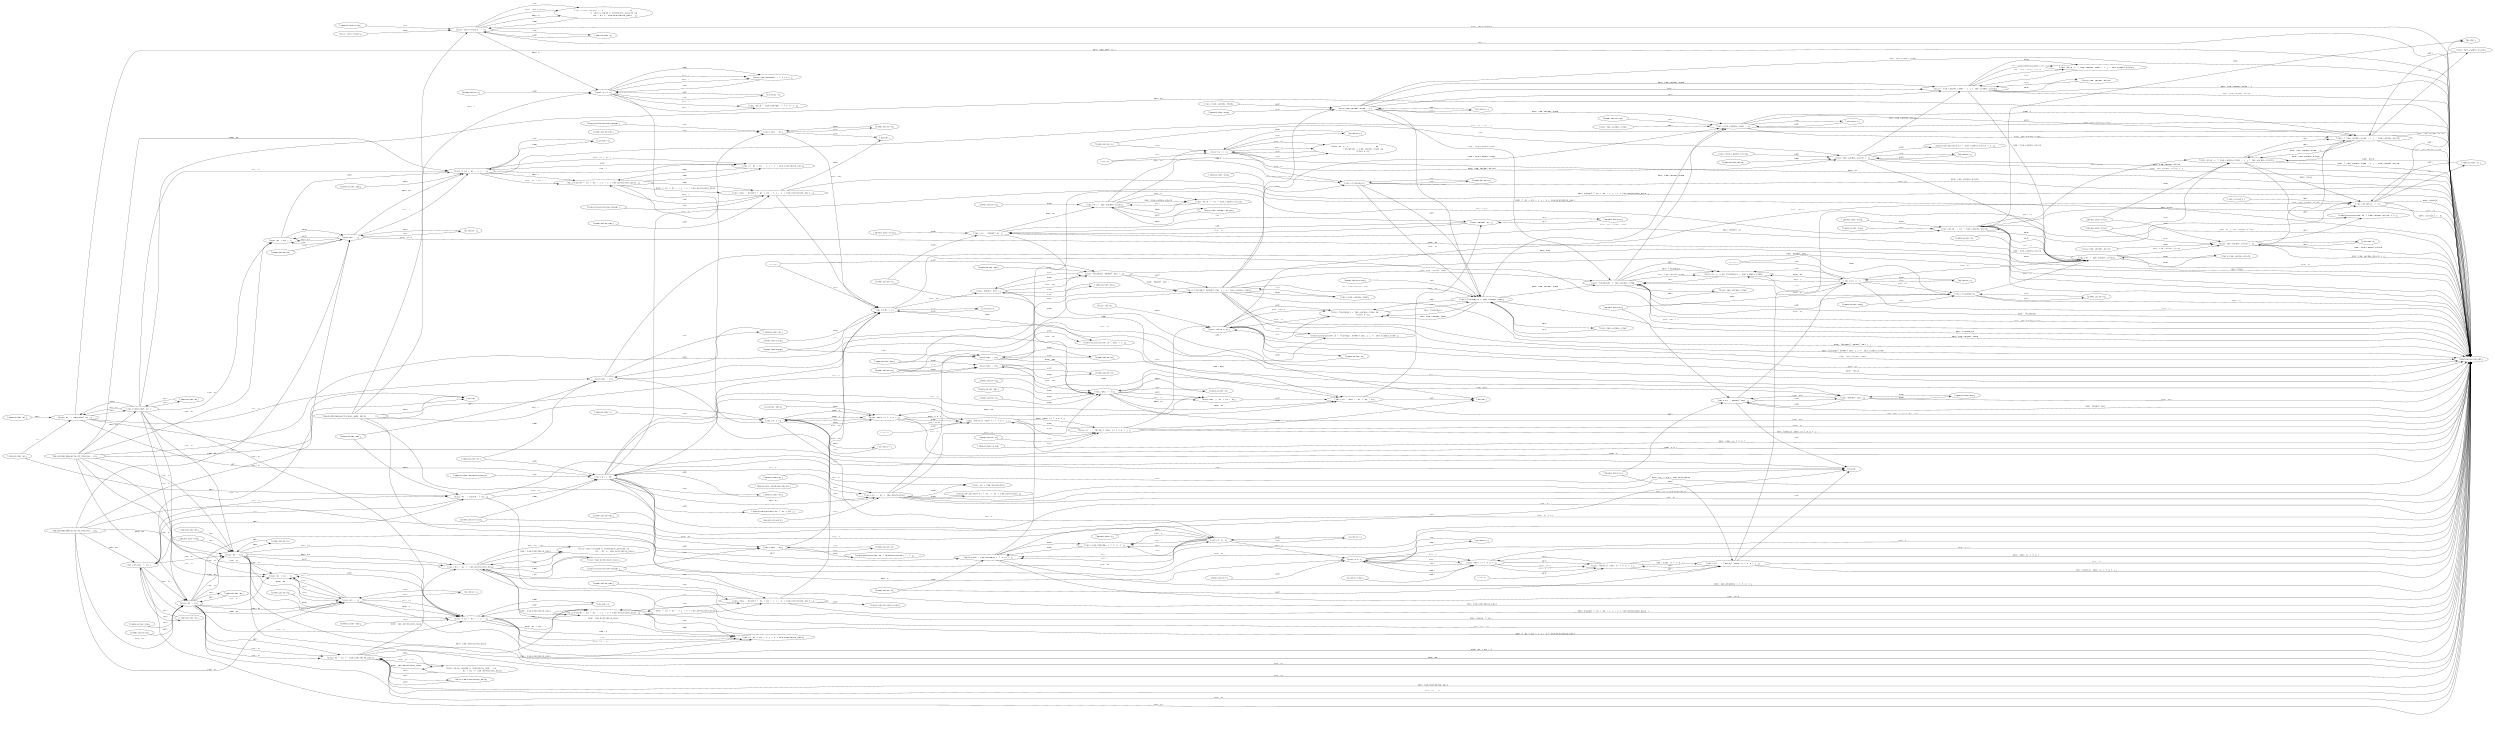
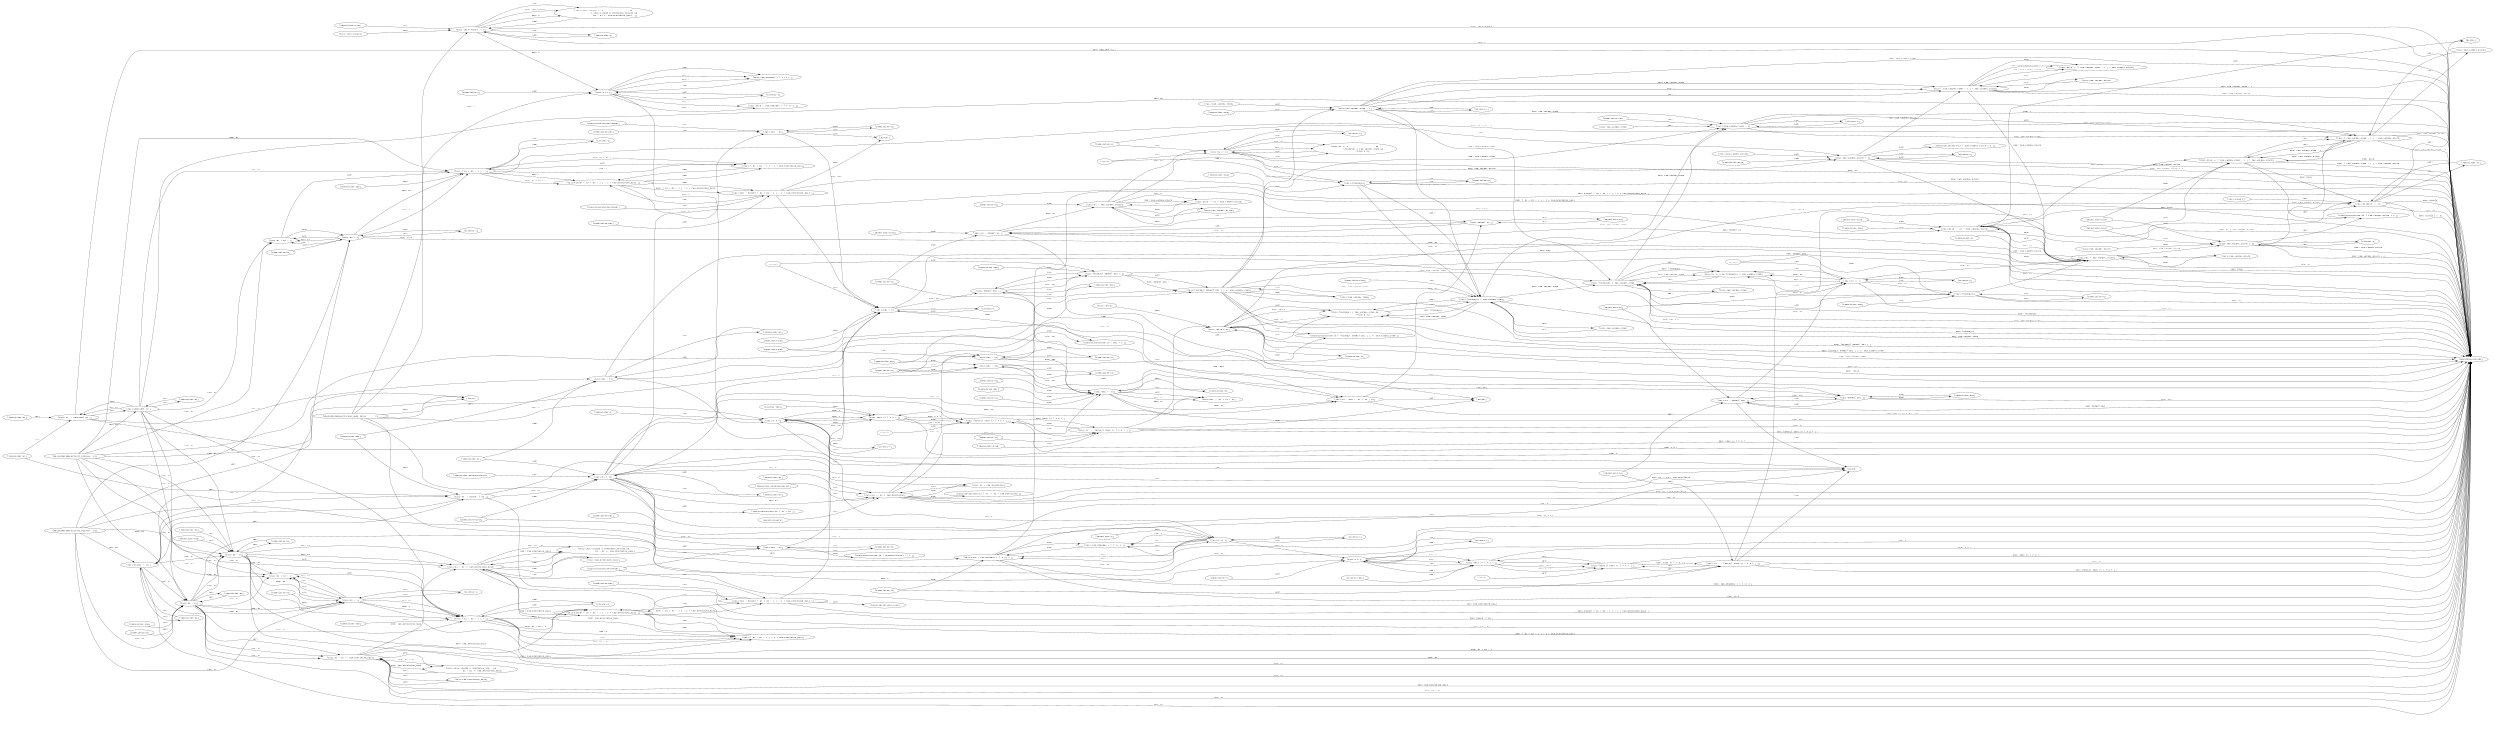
(1284, 399) -> none
(332, 468) -> none
none -> (934, 489)
